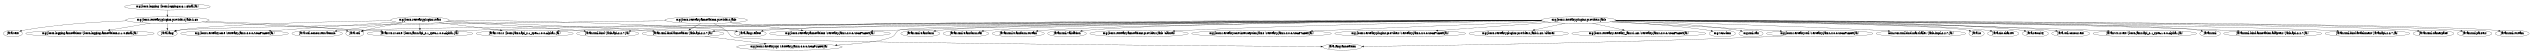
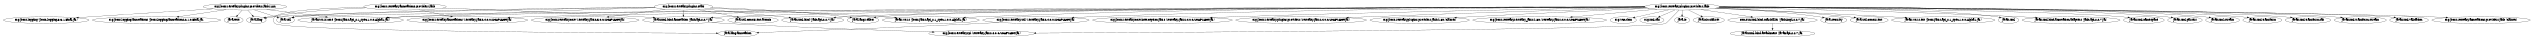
(167, 12) -> (146, 13)
(2157, 26) -> (1773, 26)
(235, 34) -> (585, 20)
